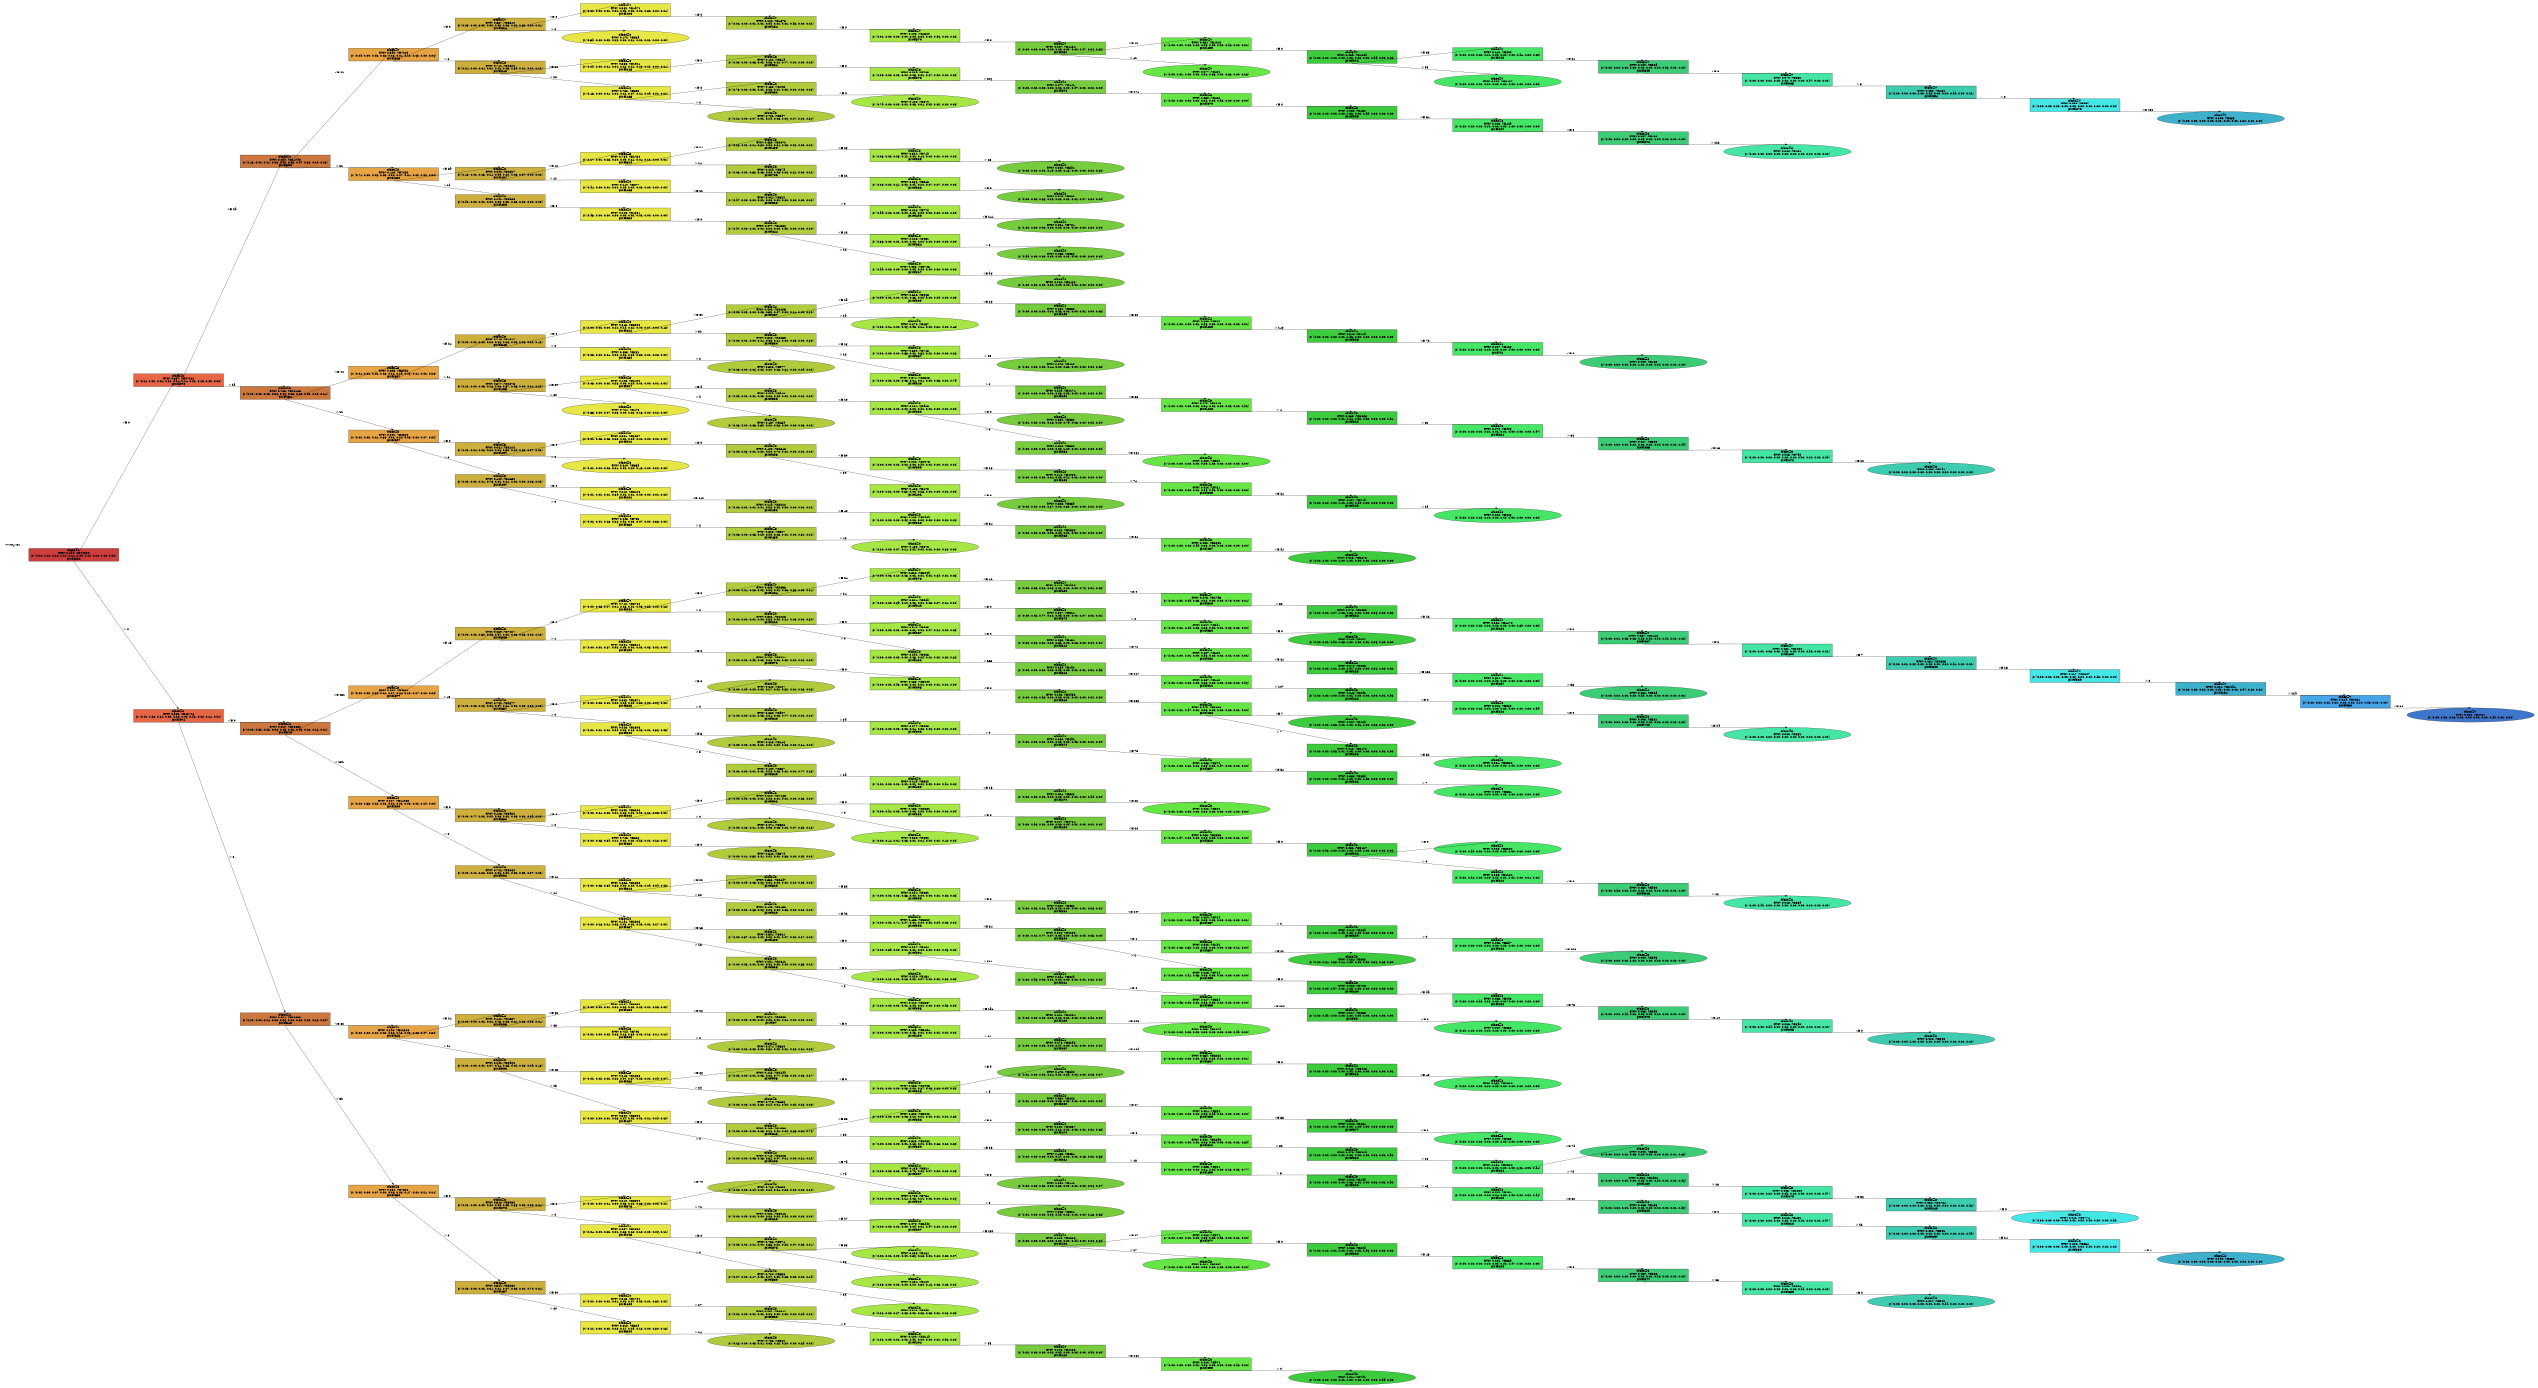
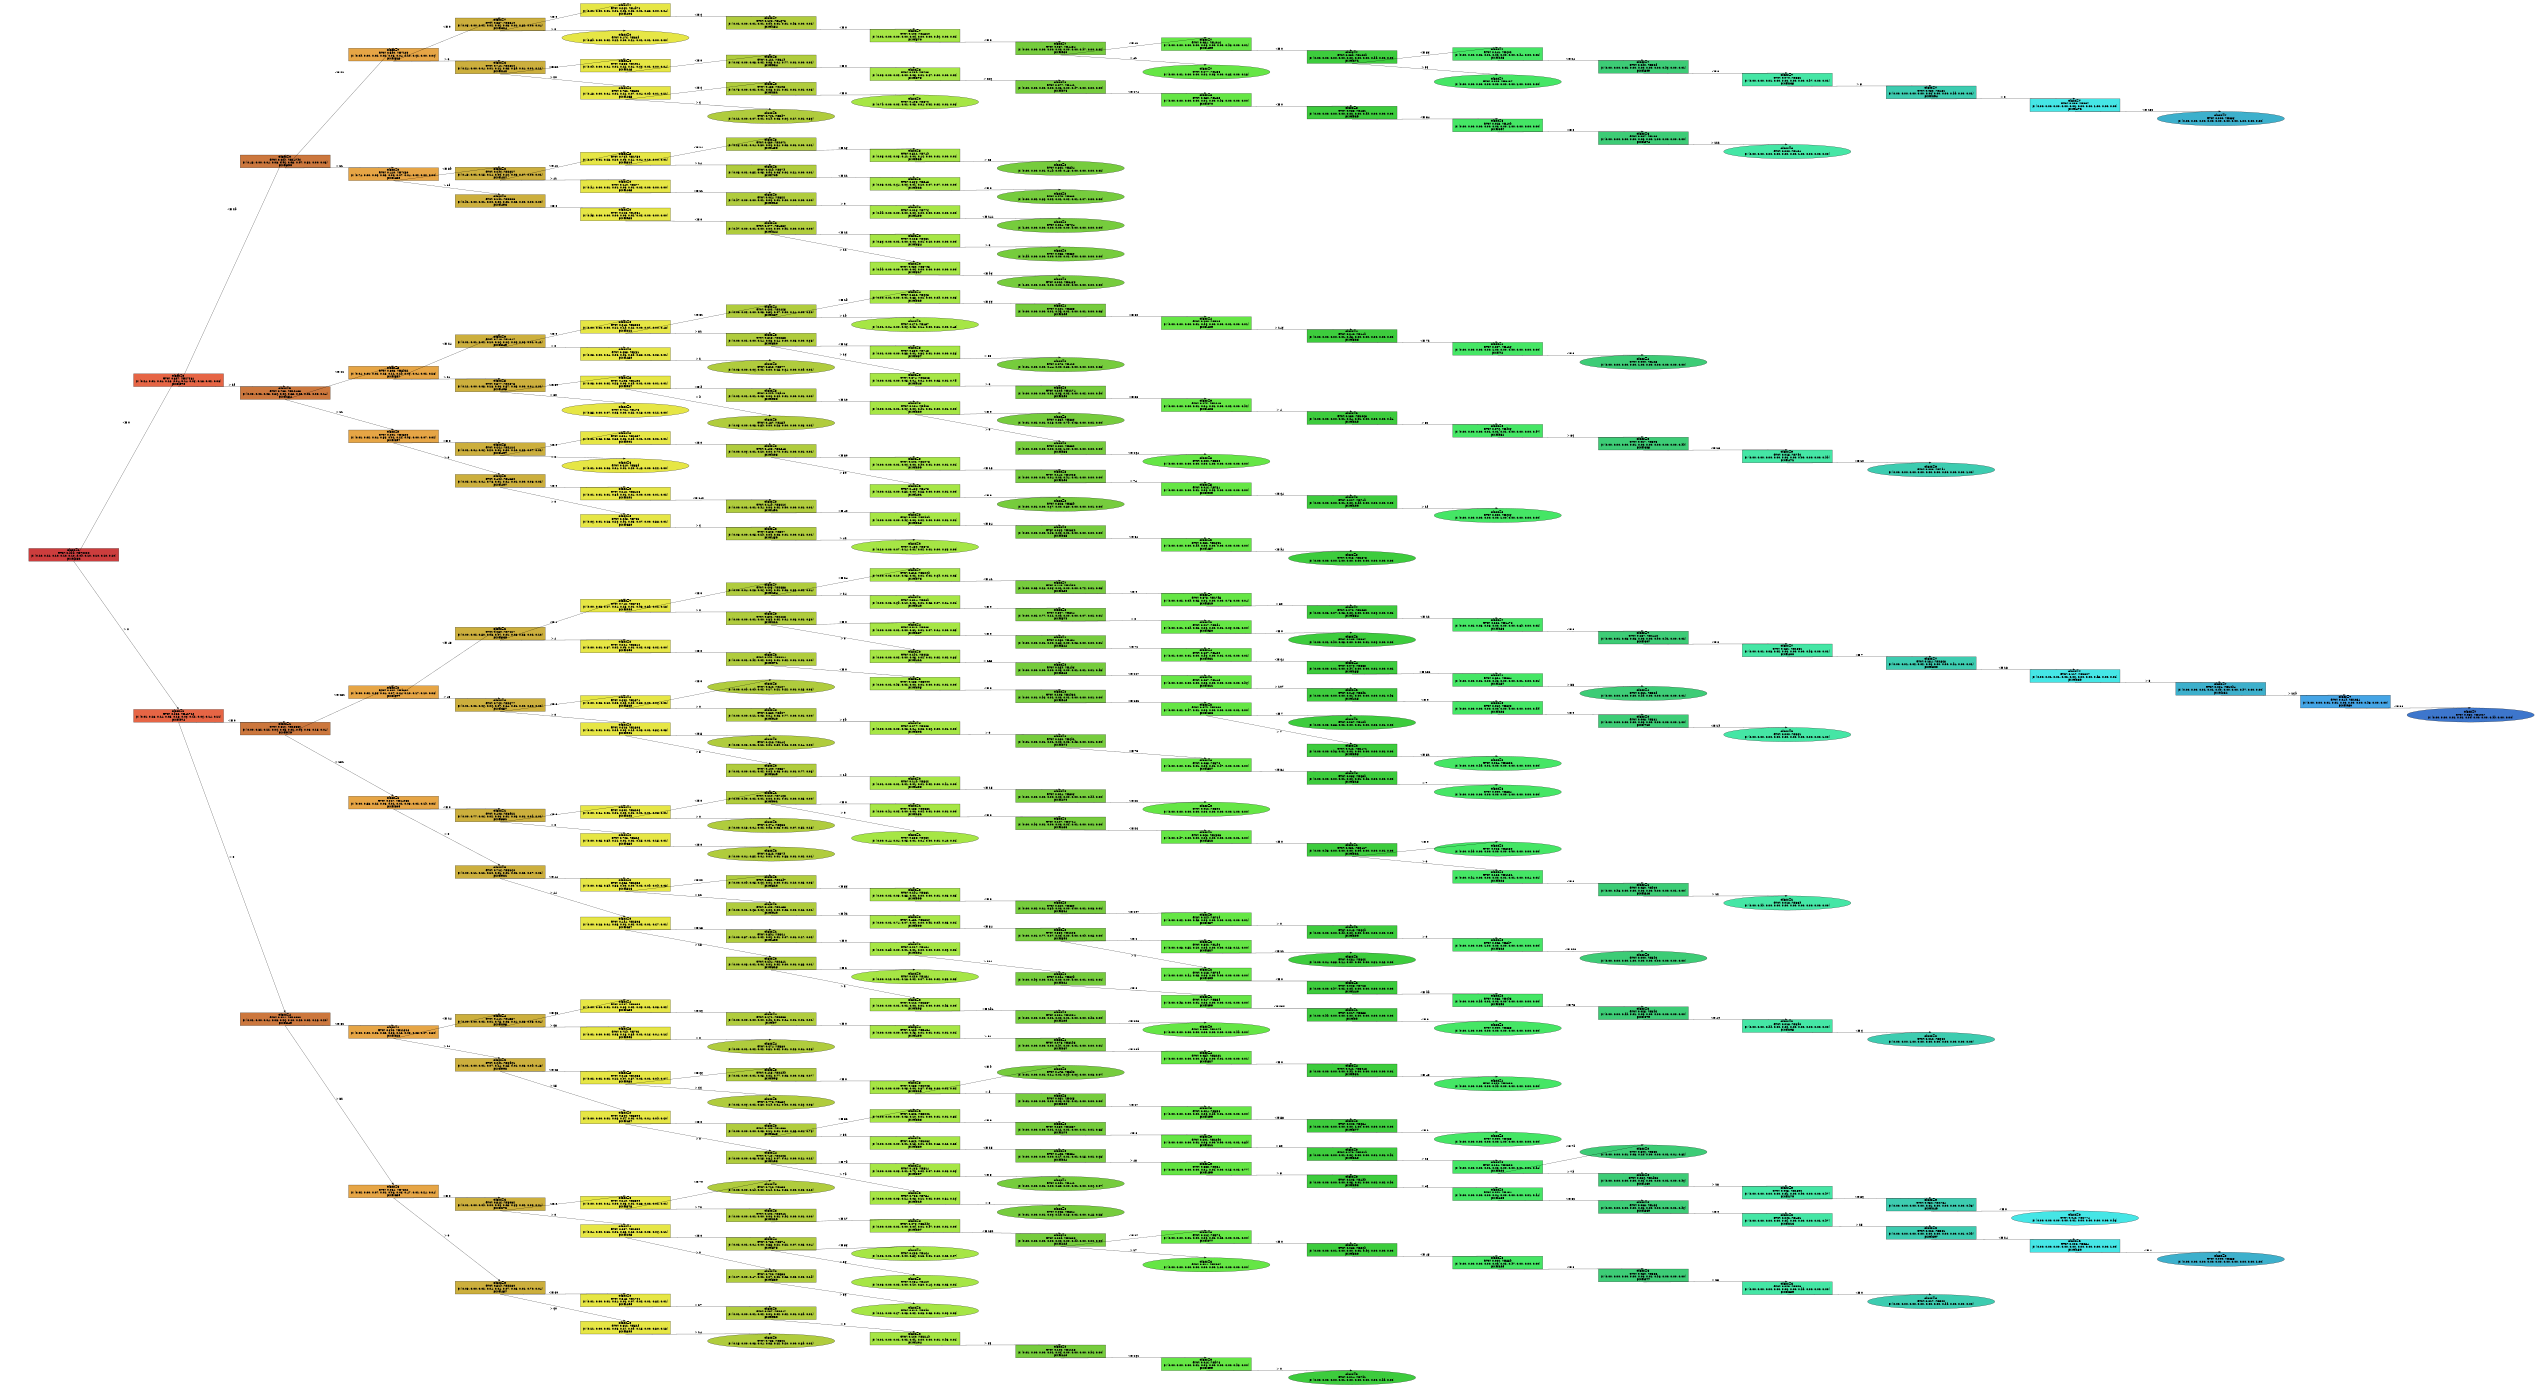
(12, 545) -> none
